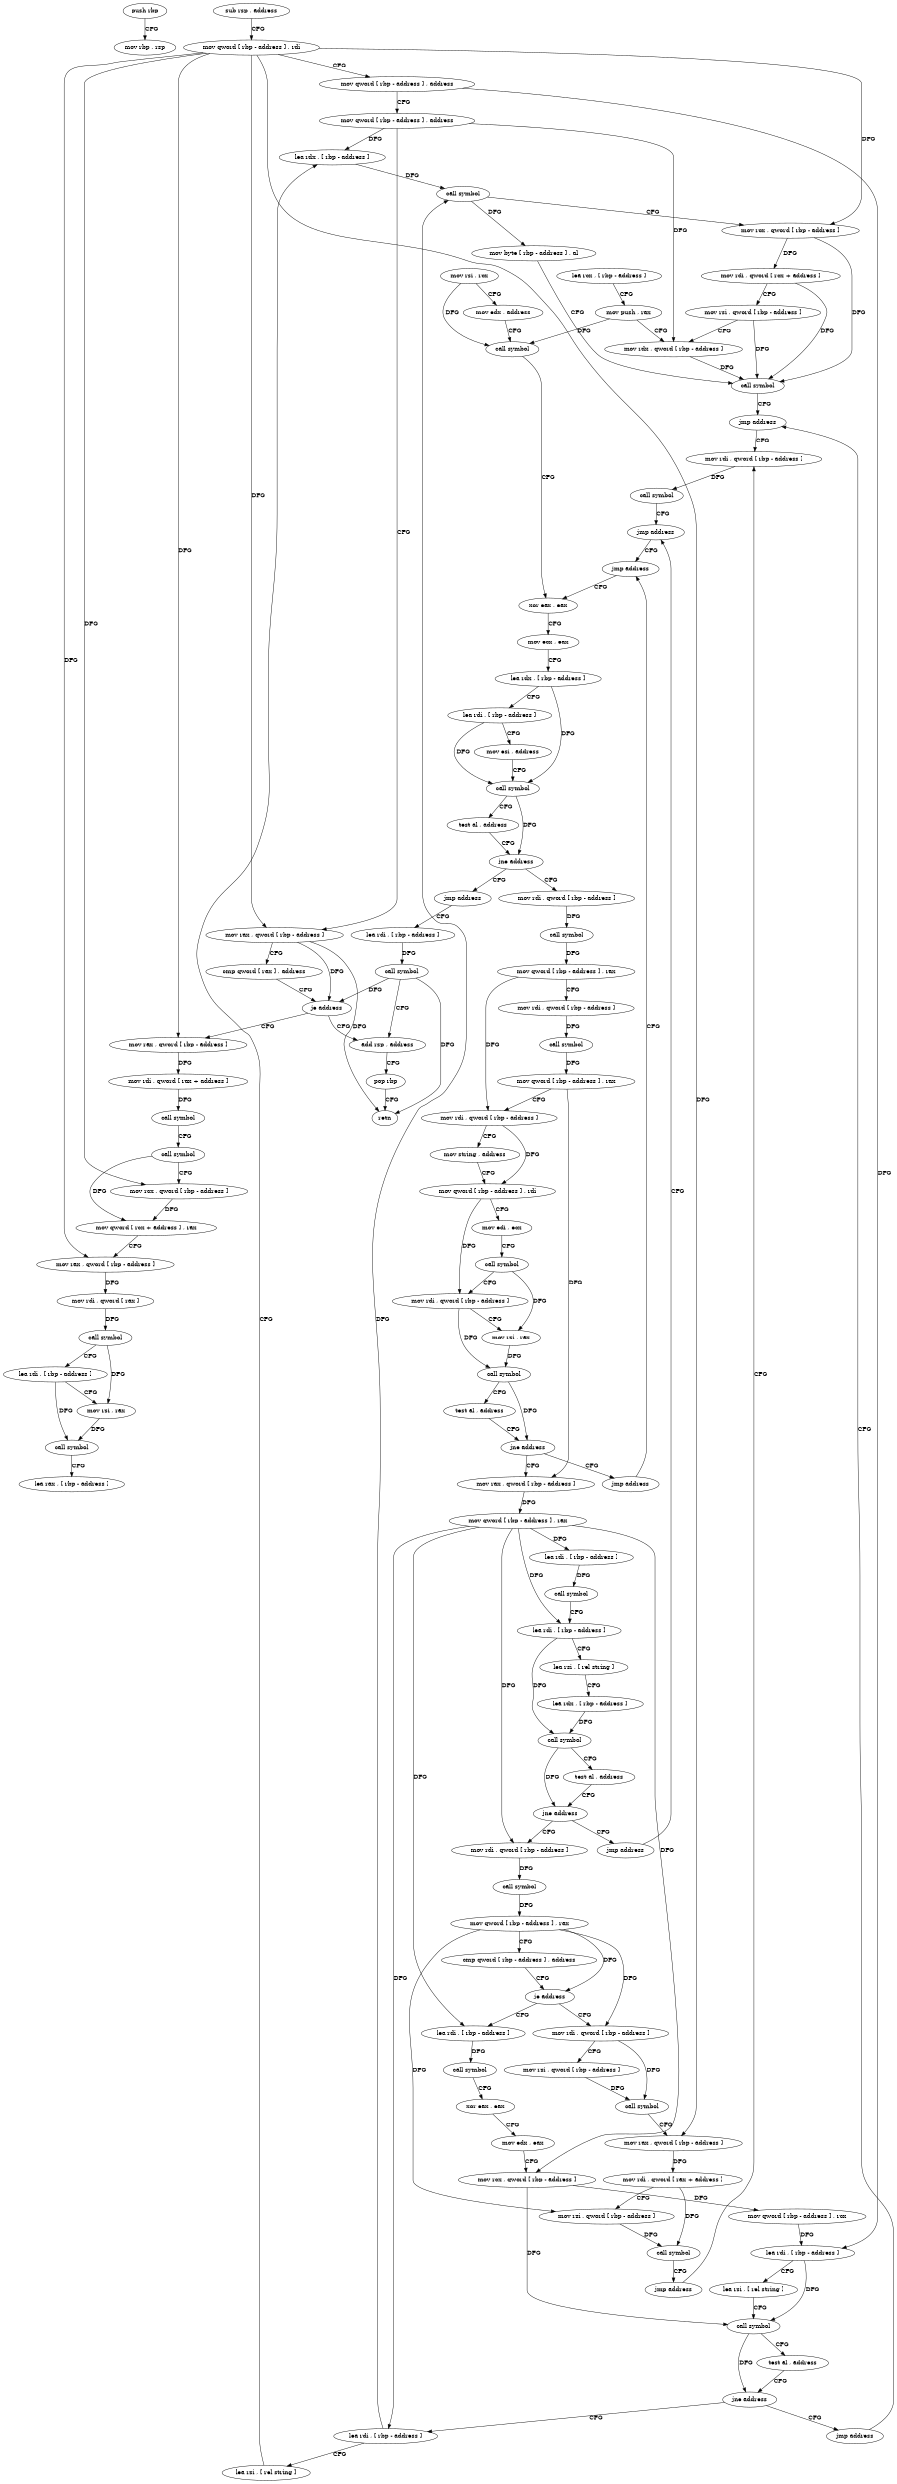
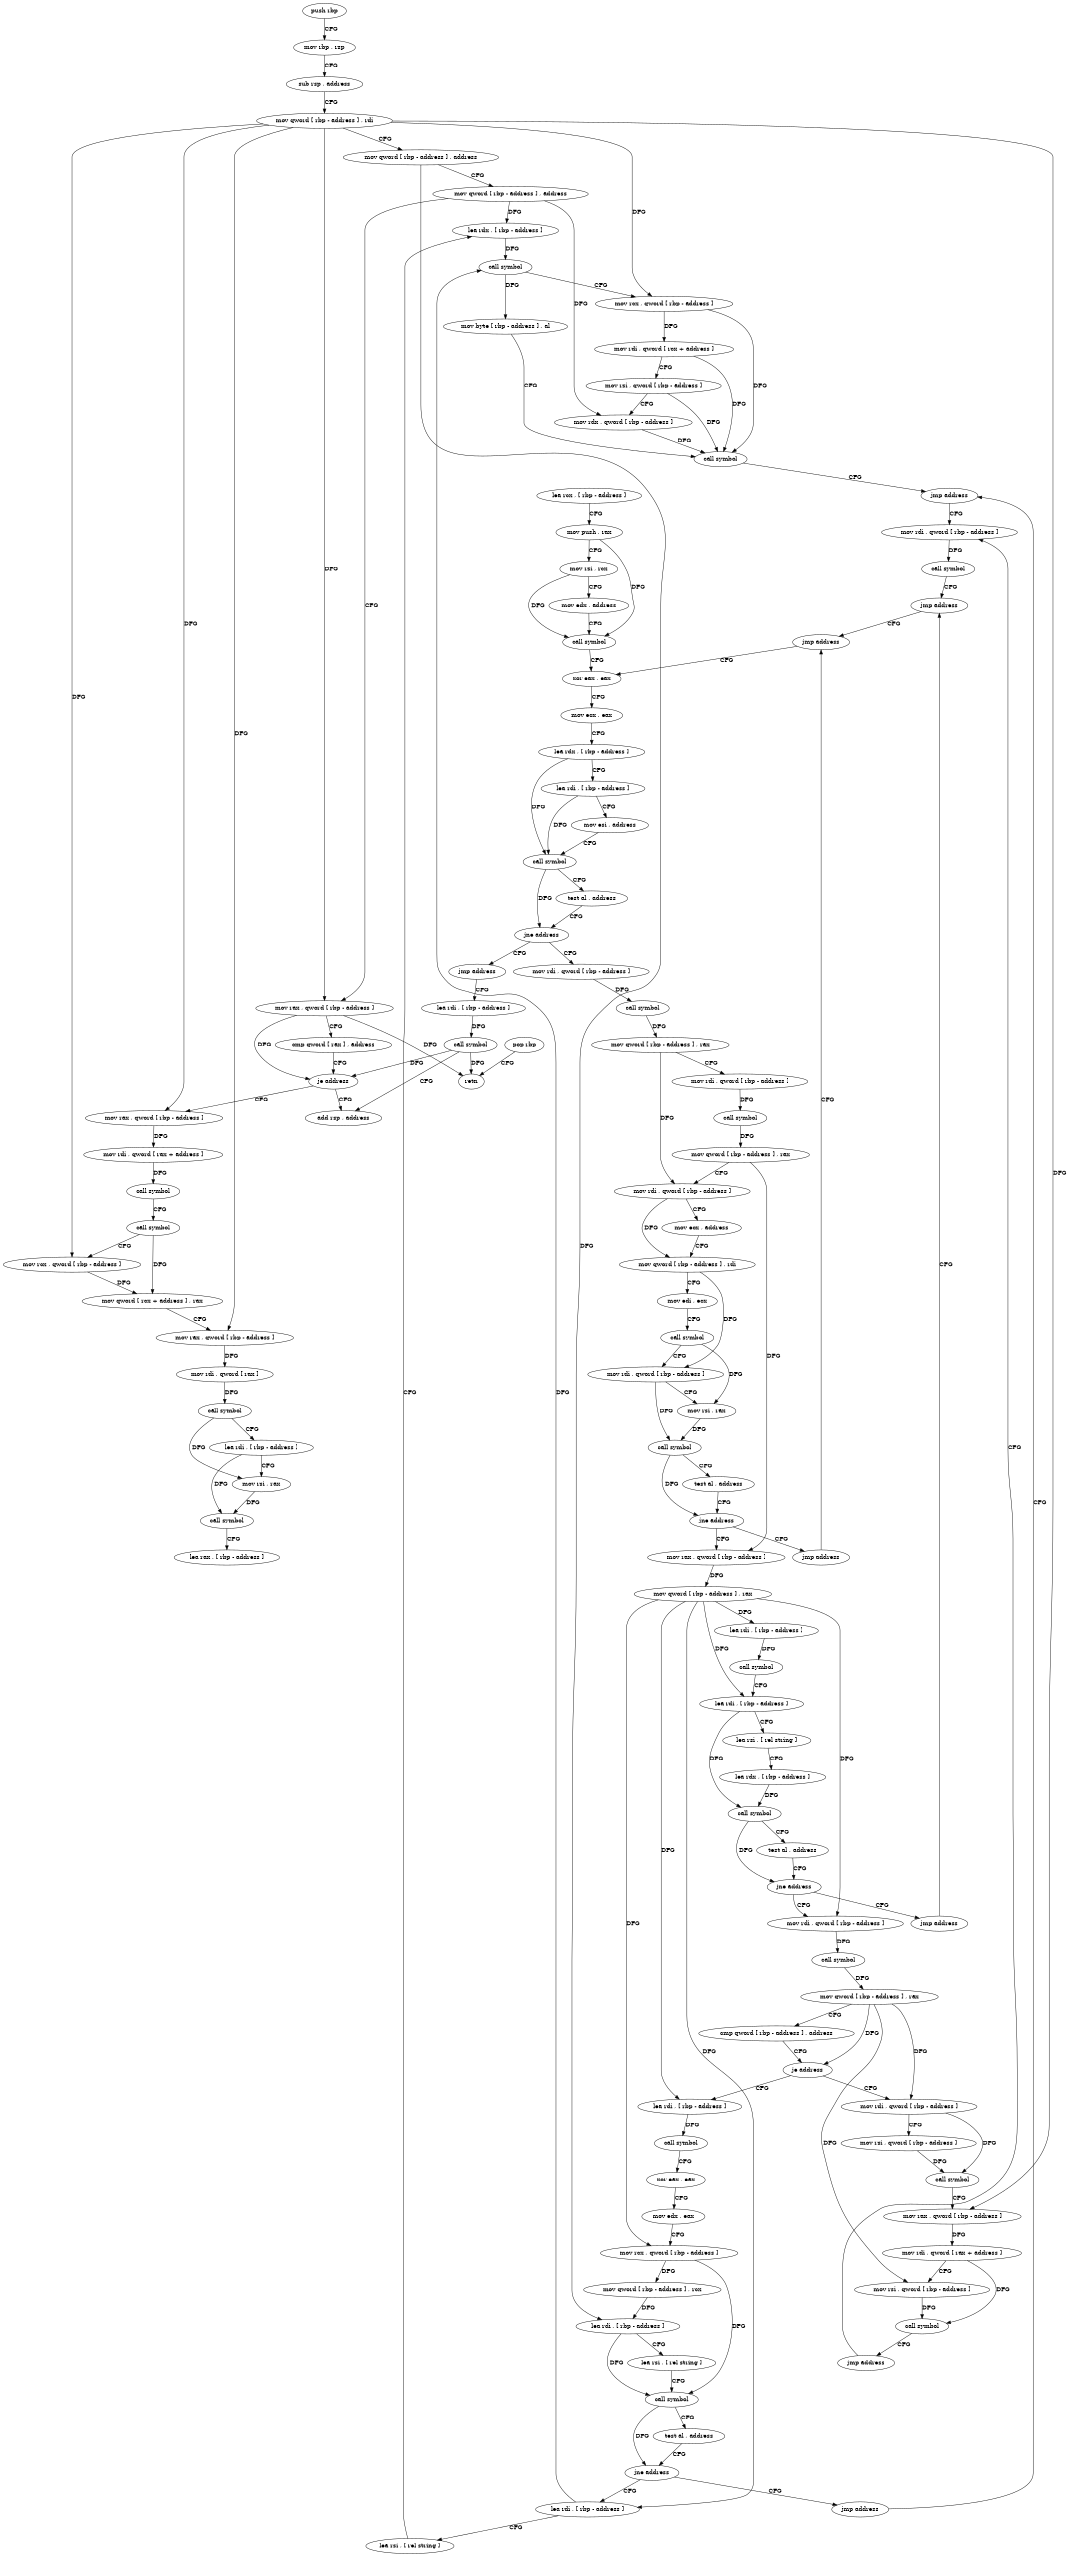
none -> (325, 64)
(649, 330) -> (589, 549)
(387, 1061) -> none
(475, 1155) -> (702, 1228)
